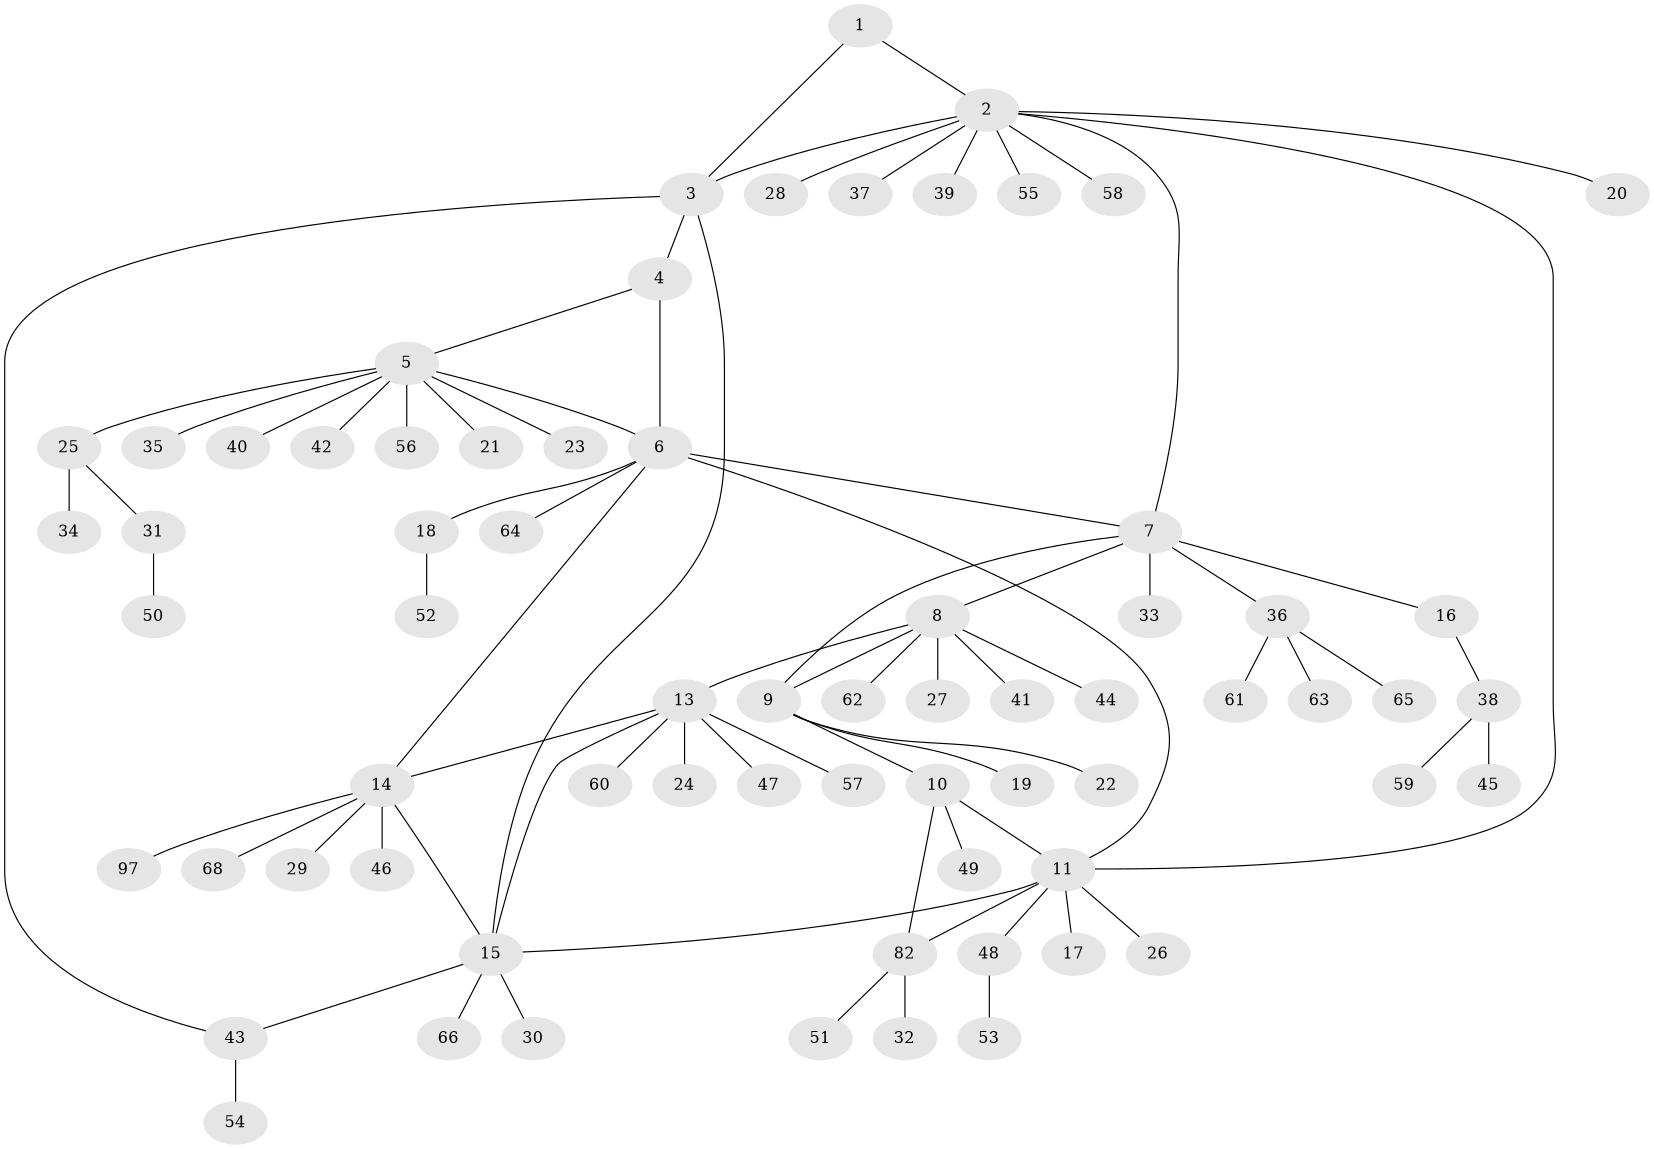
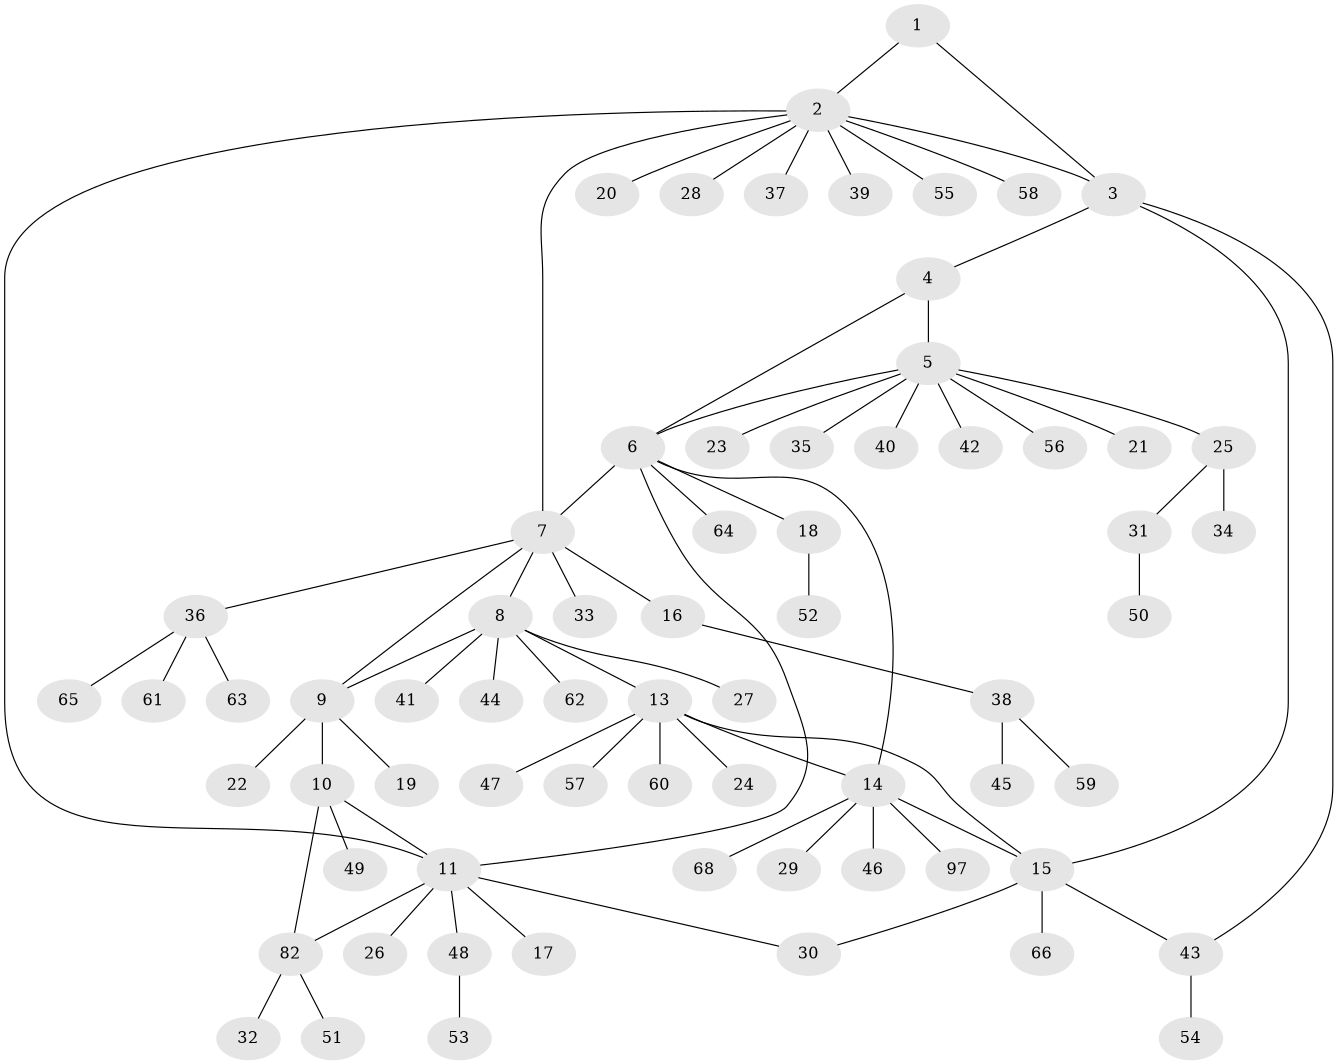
(782, 931) -> (629, 912)
